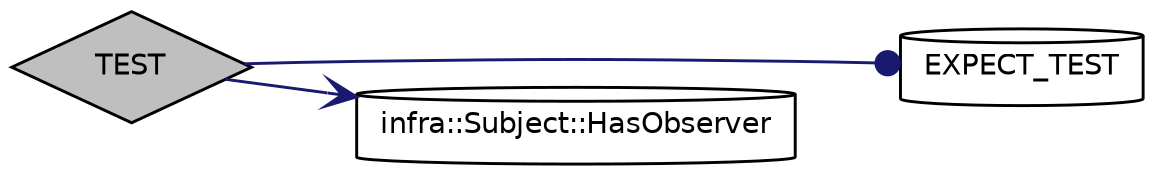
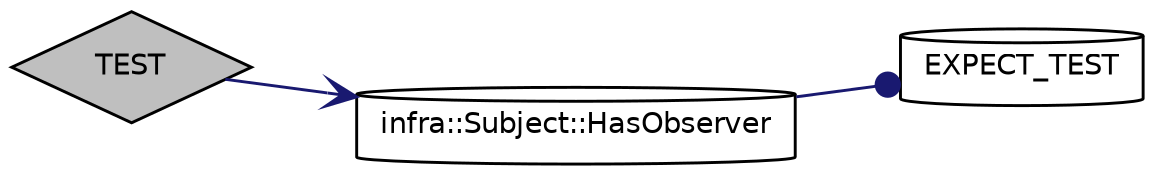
(560, 60) -> (836, 92)
